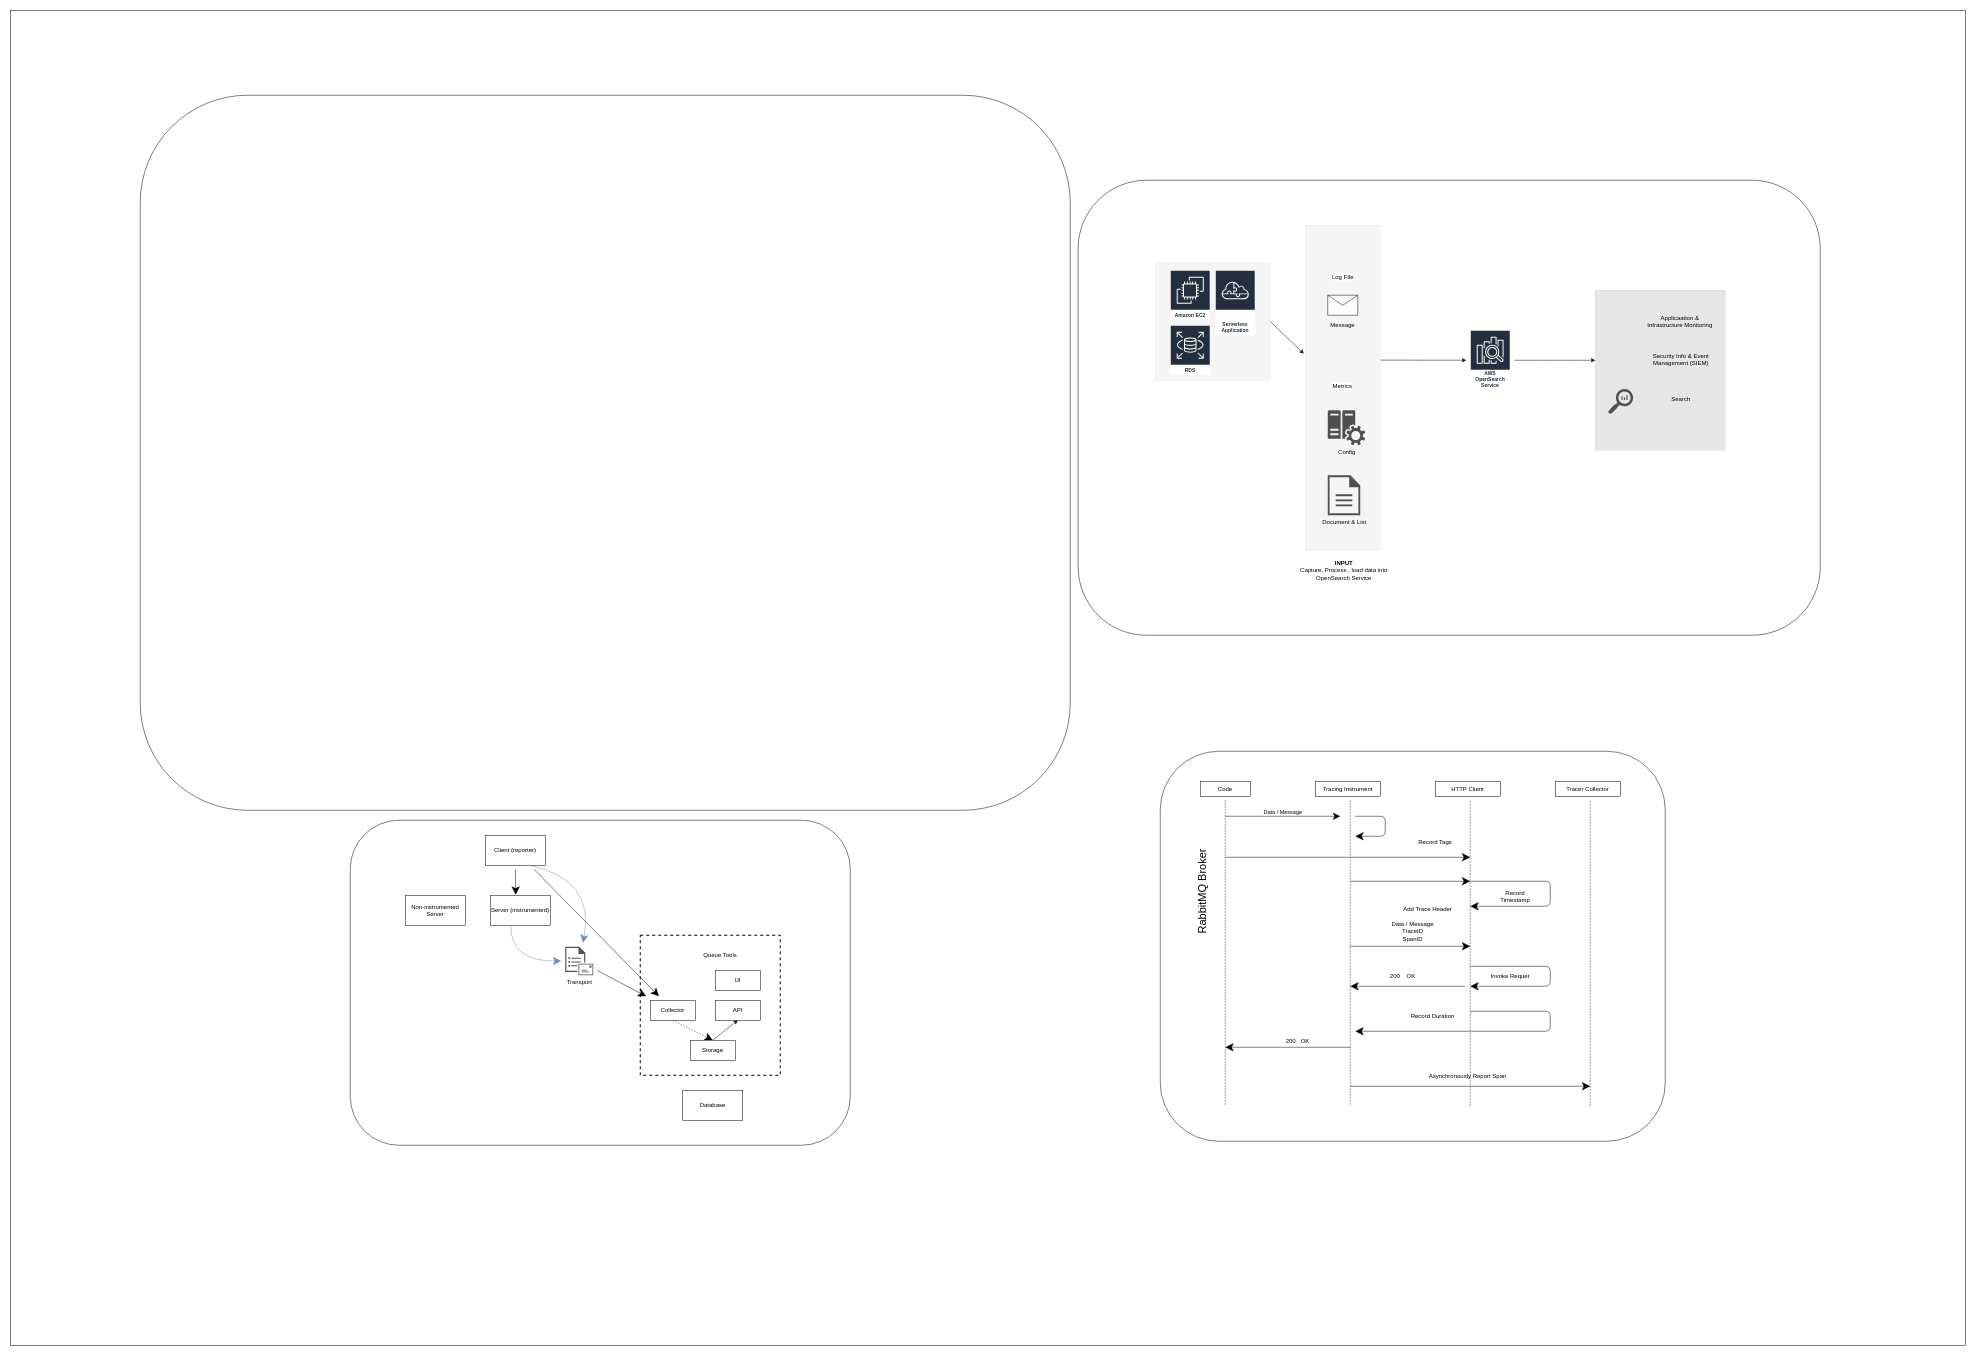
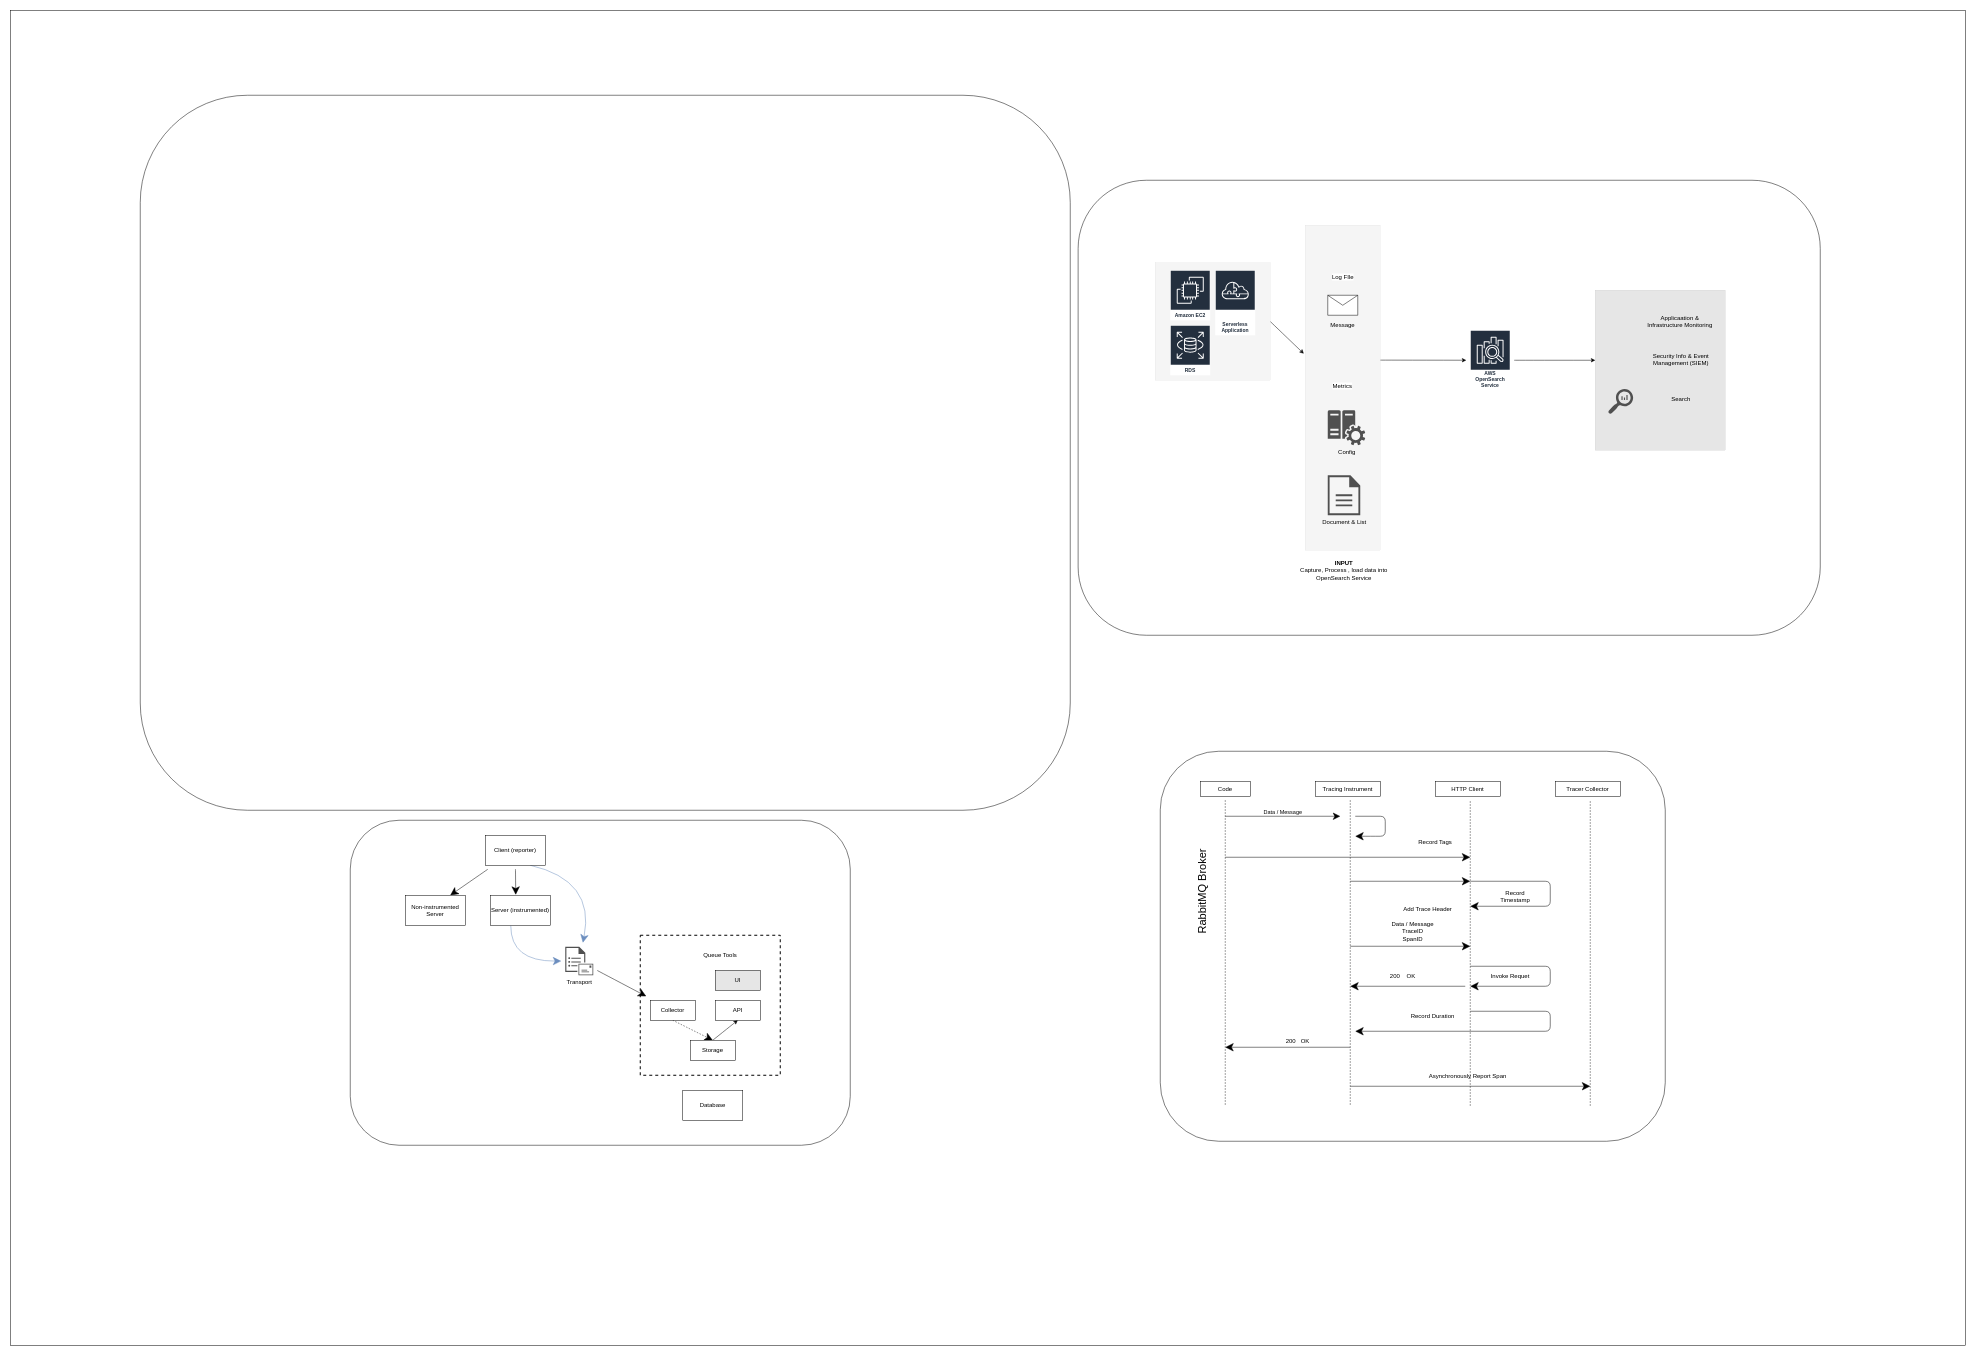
(738, 980) -> (738, 980)
(653, 990) -> (457, 891)
